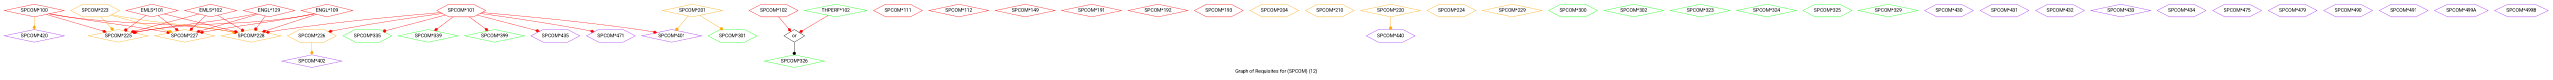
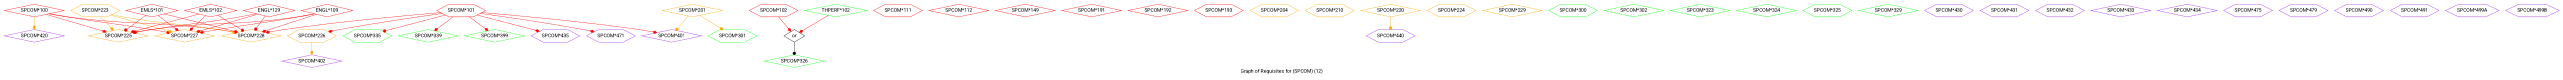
(2182, 11) -> (2187, 11)
